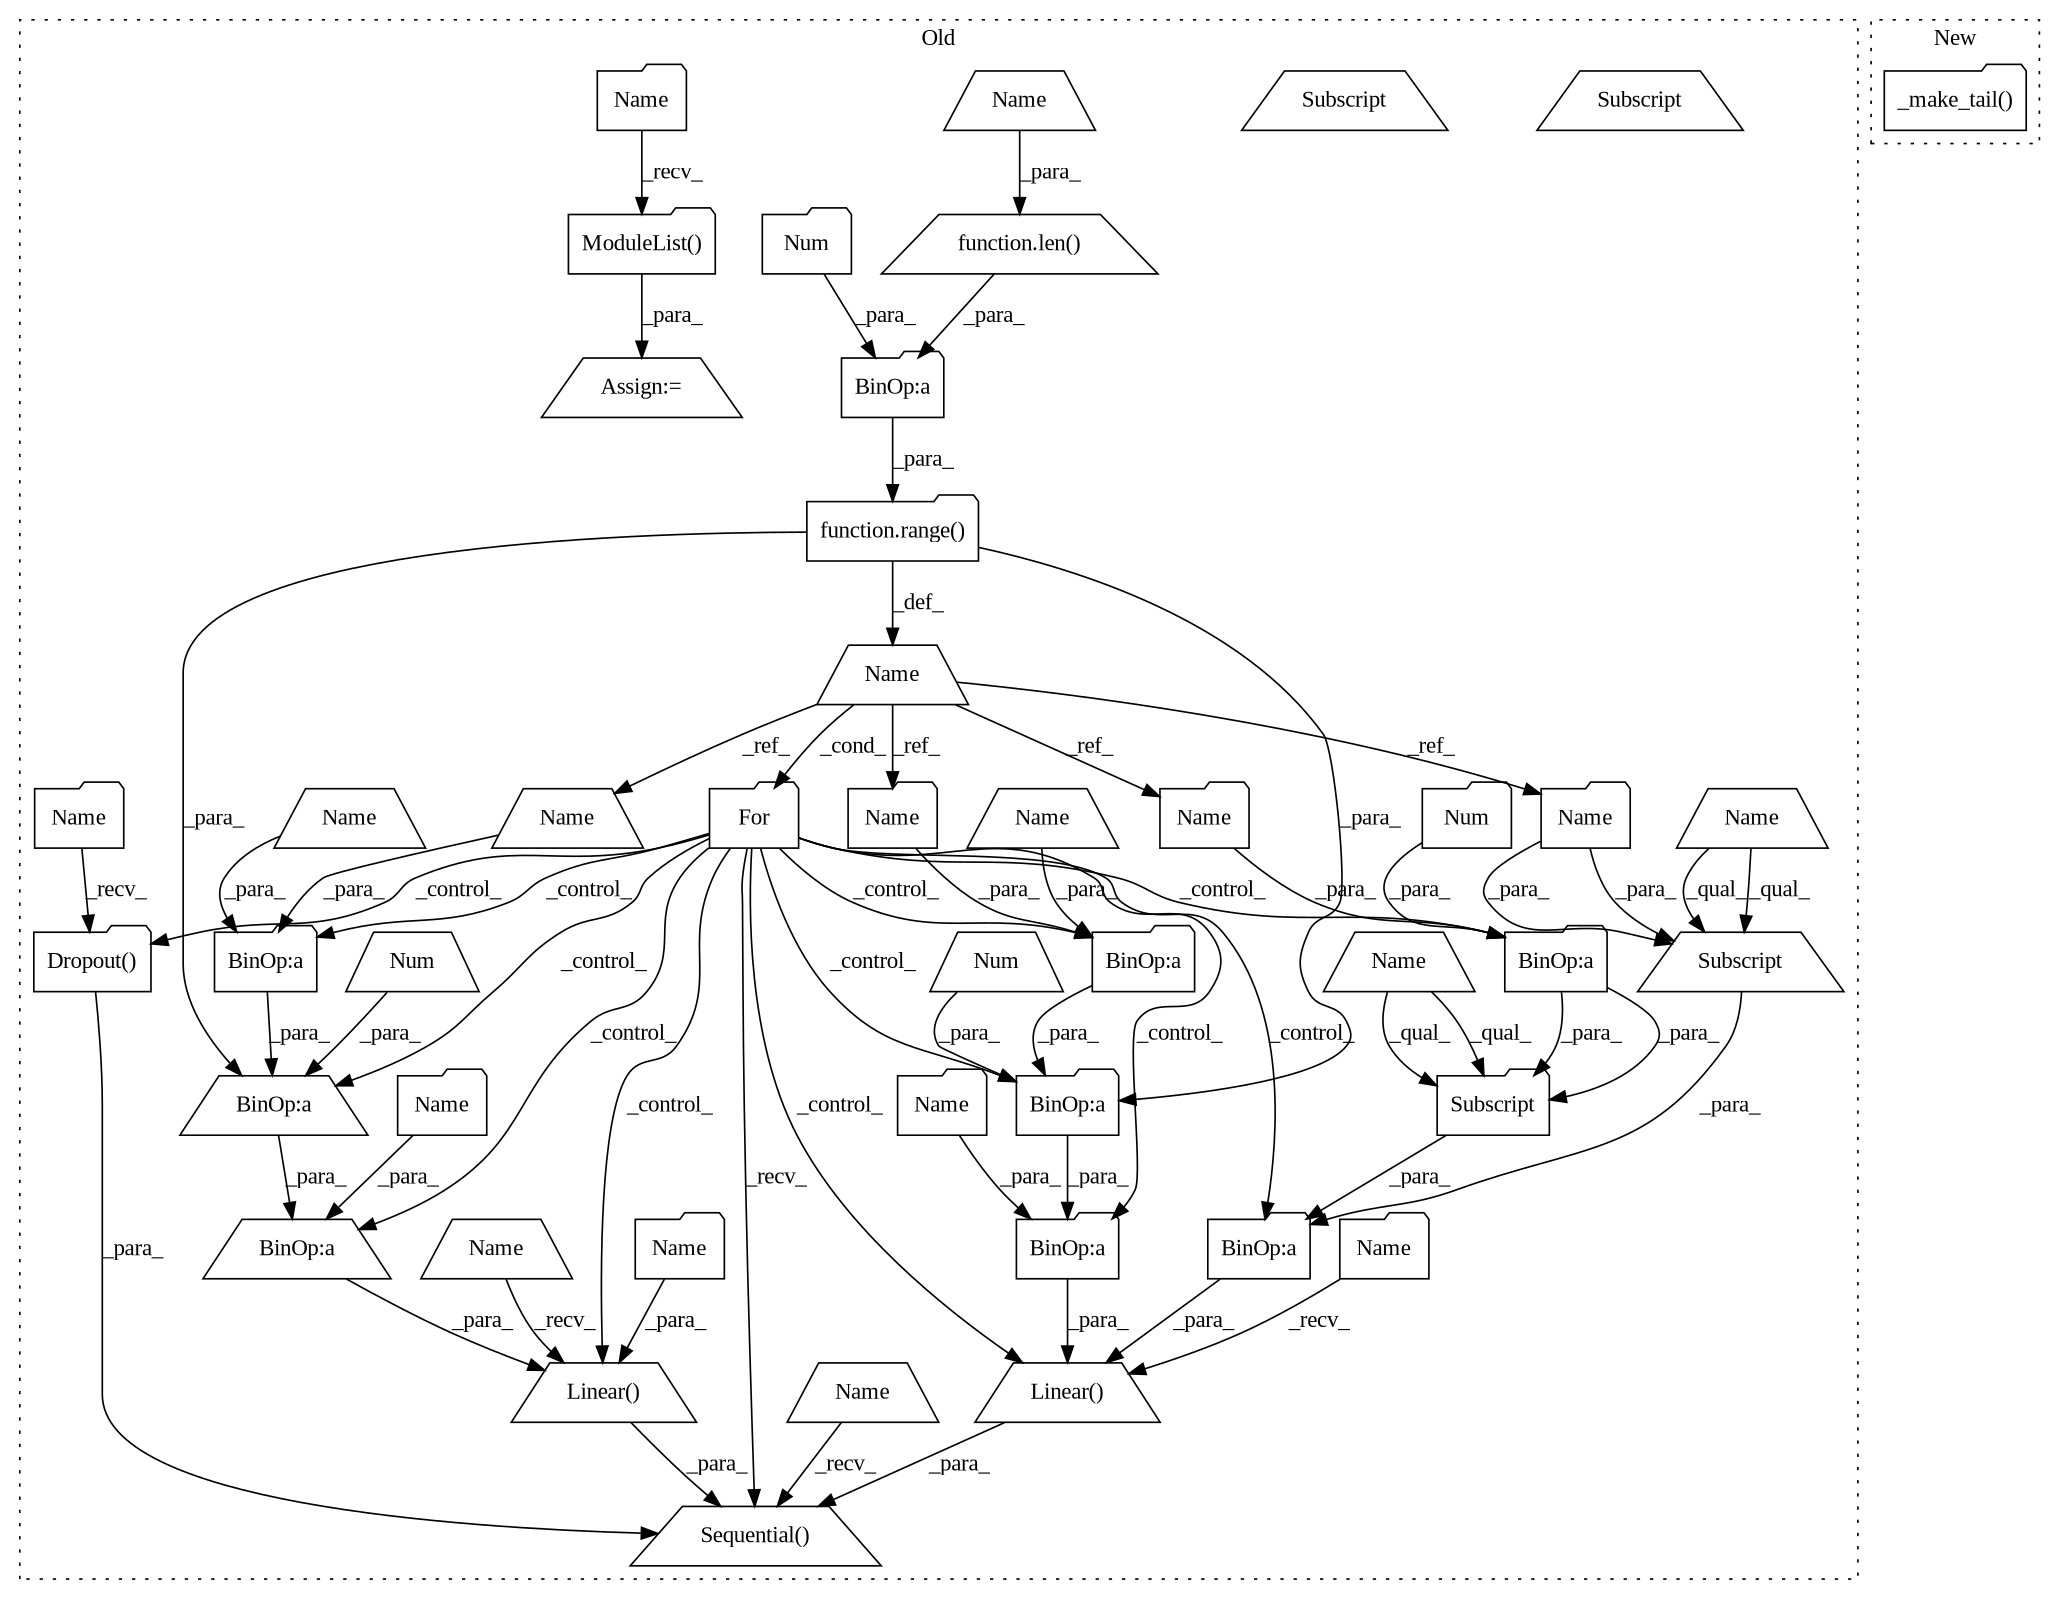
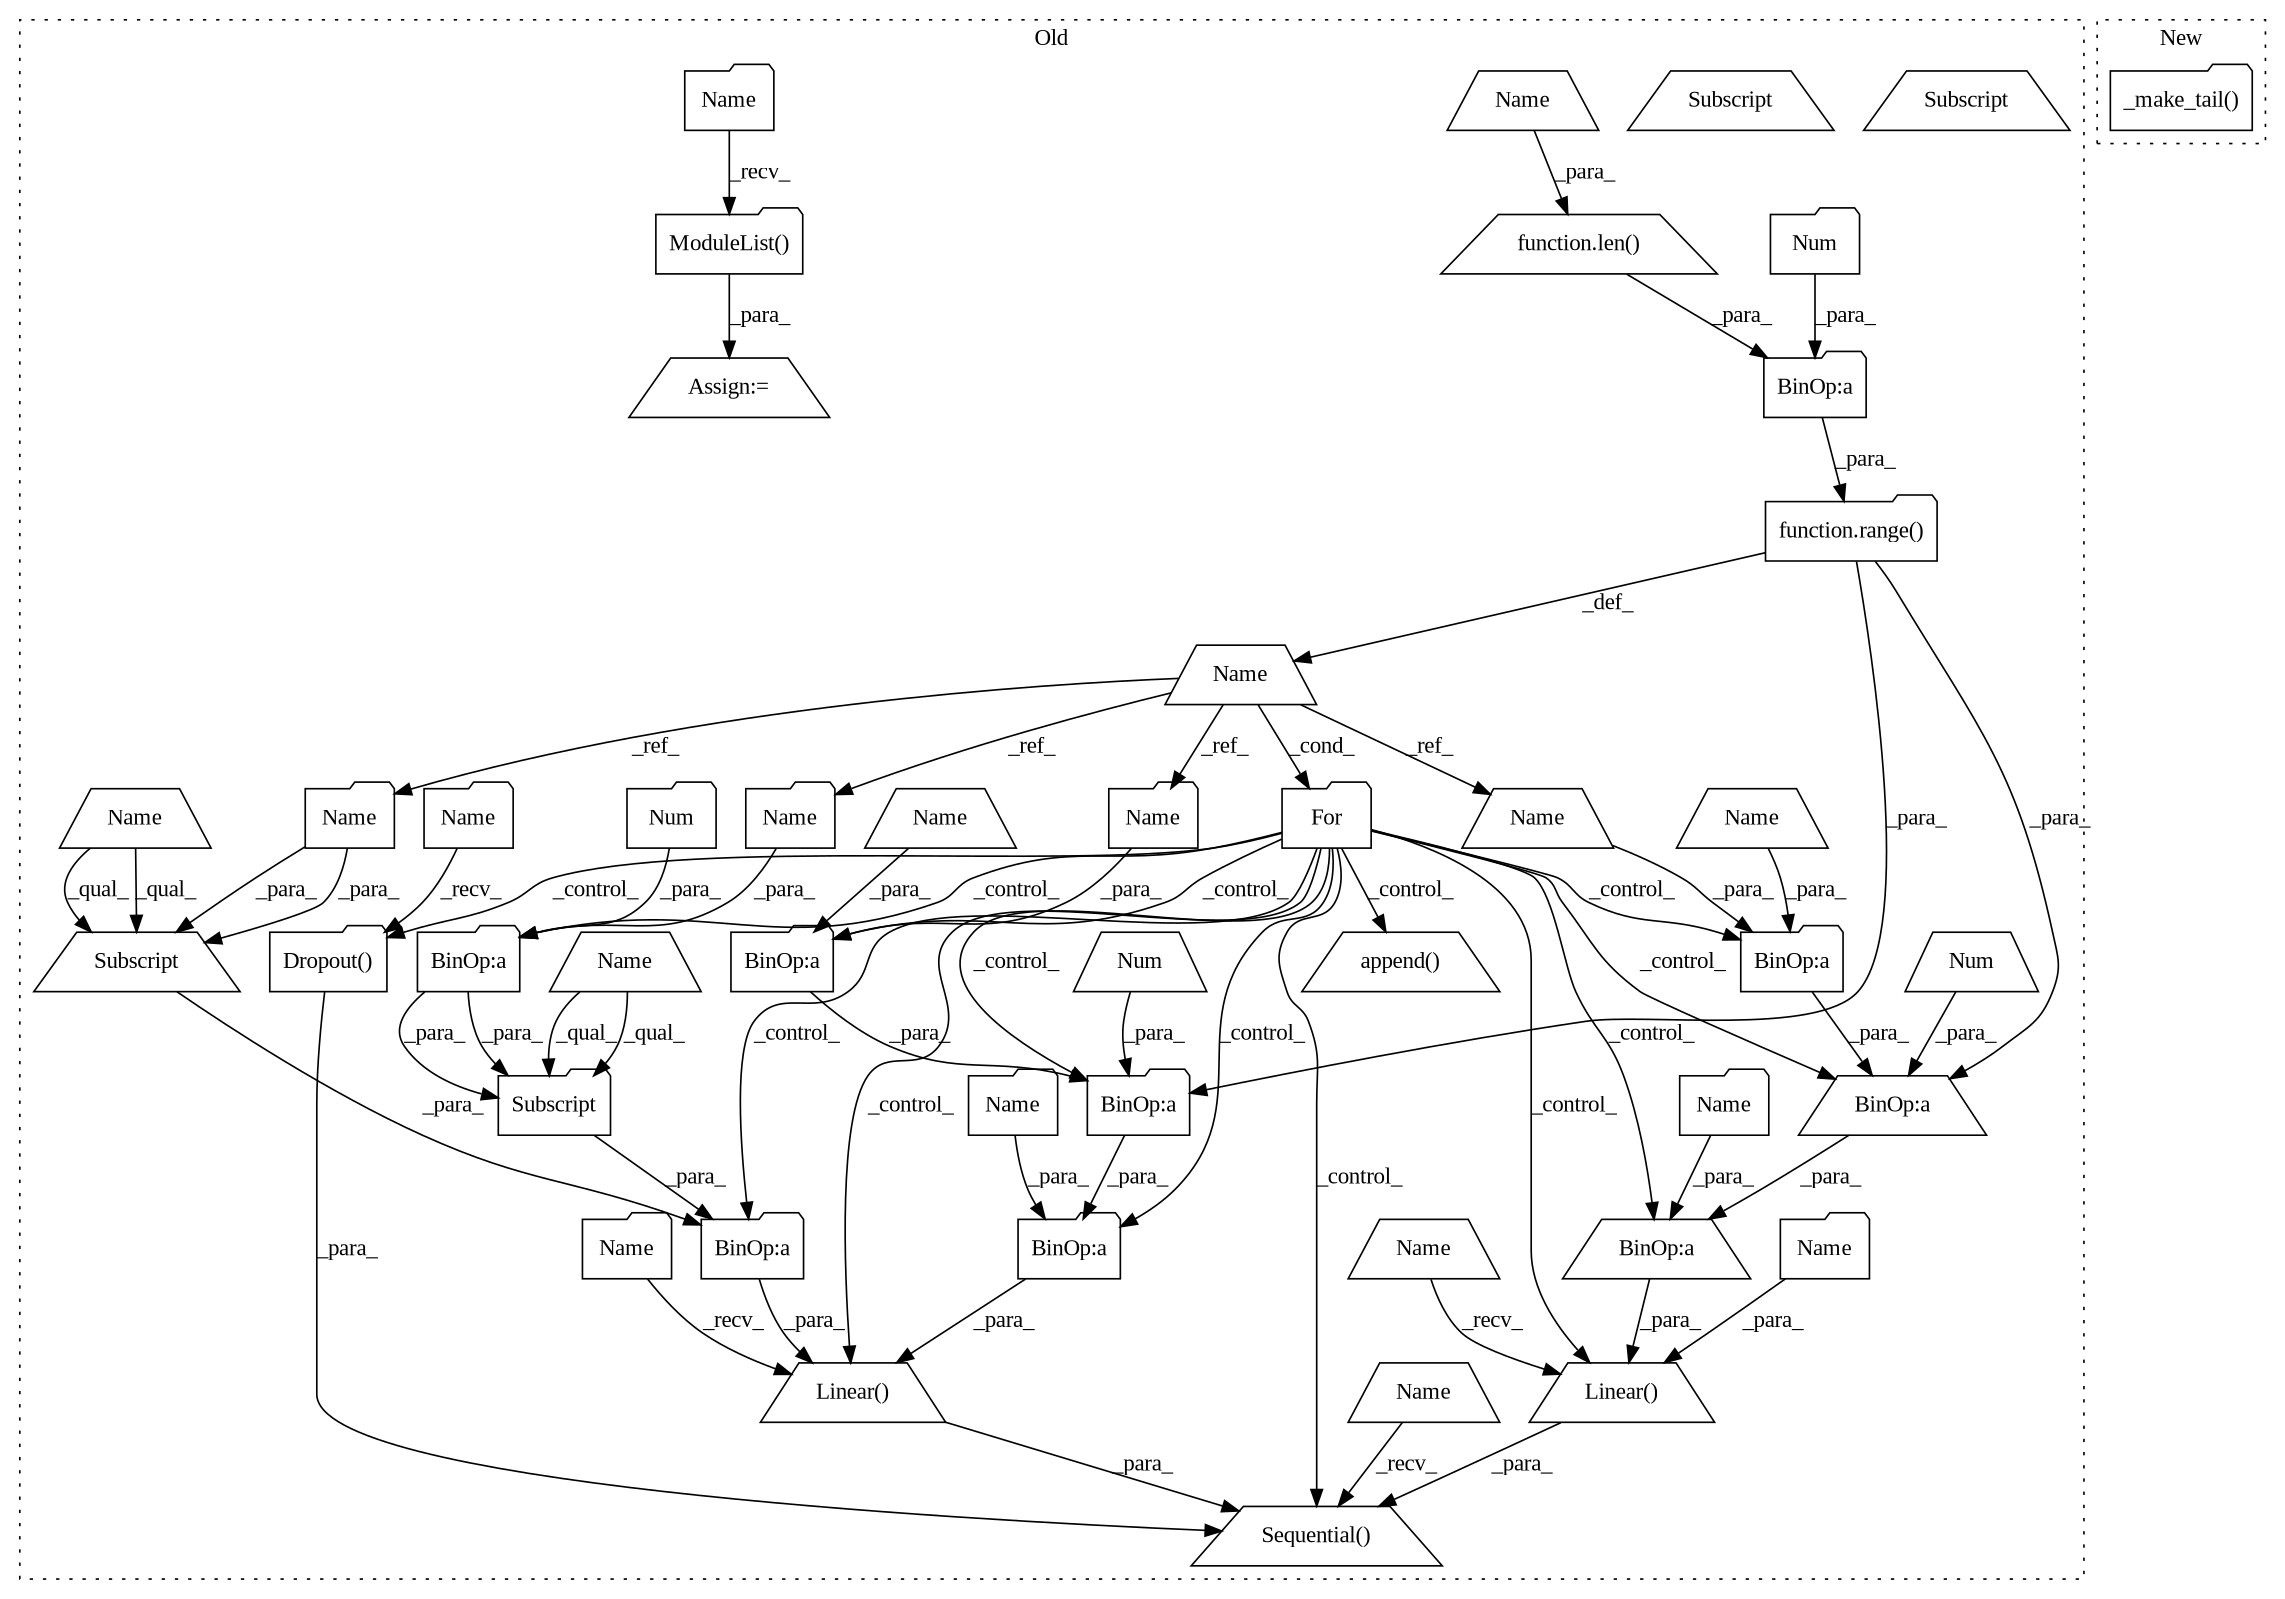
none -> (1401, 962)
(776, 1177) -> (1360, 1177)
